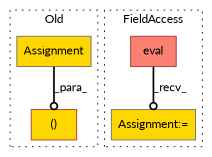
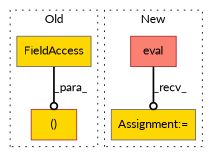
(153, 20) -> (153, 20)
(54, 51) -> (54, 51)
